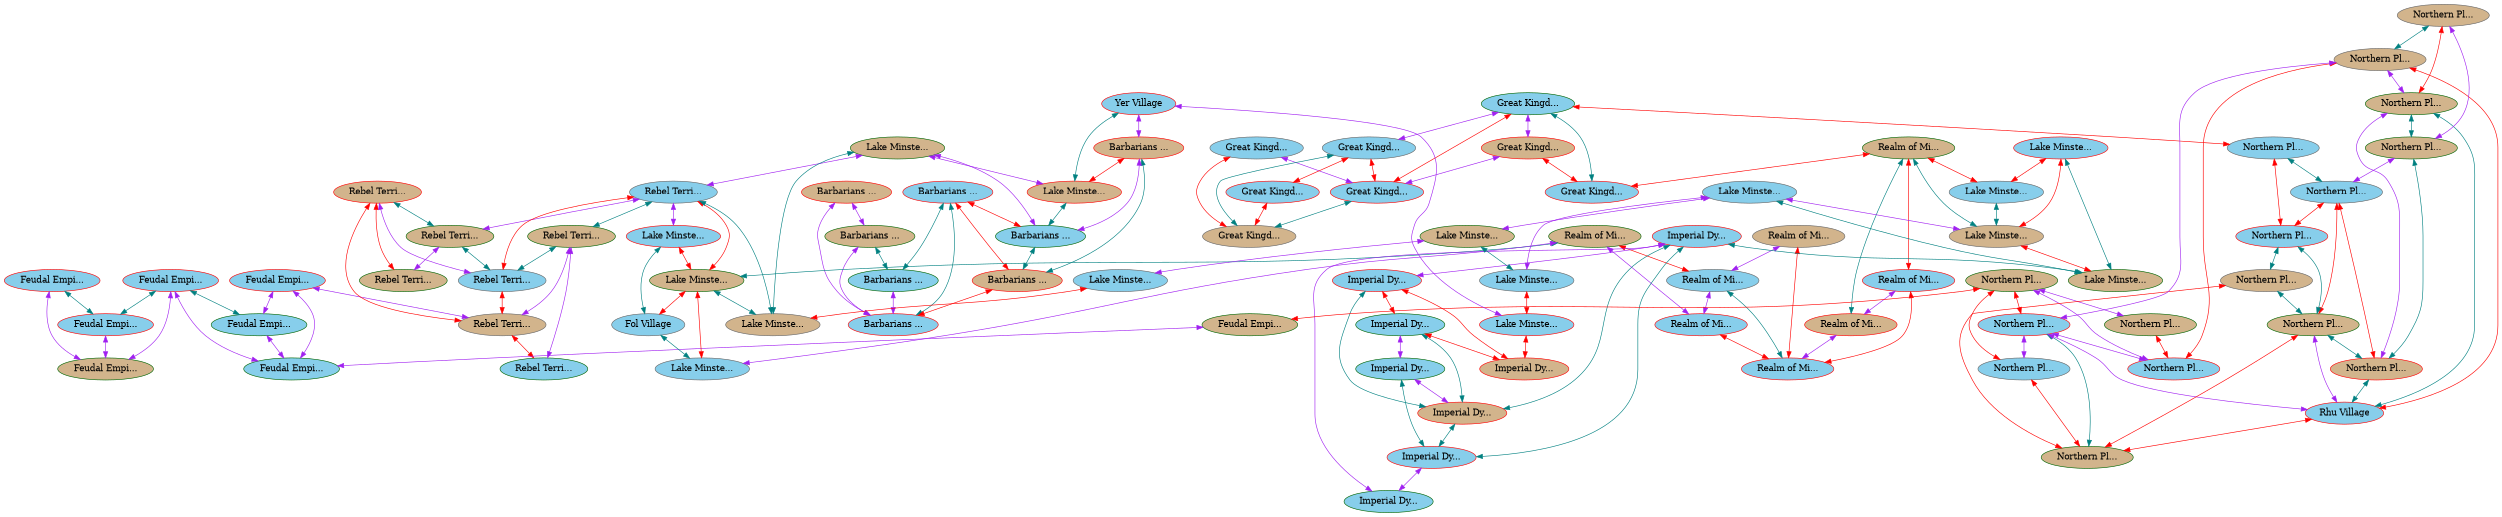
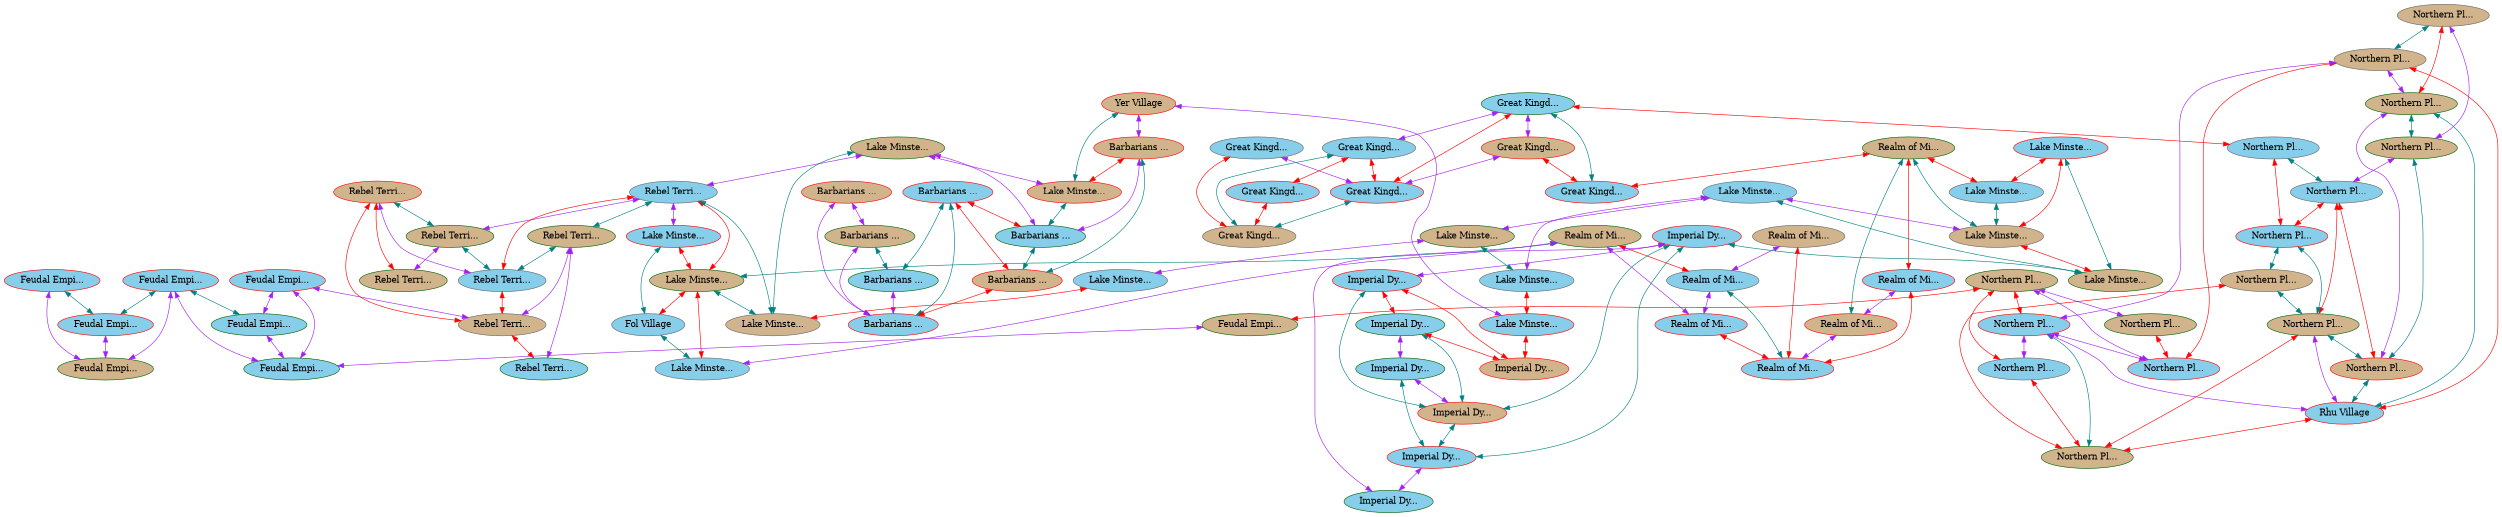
(1139, 104) -> (1139, 104)
